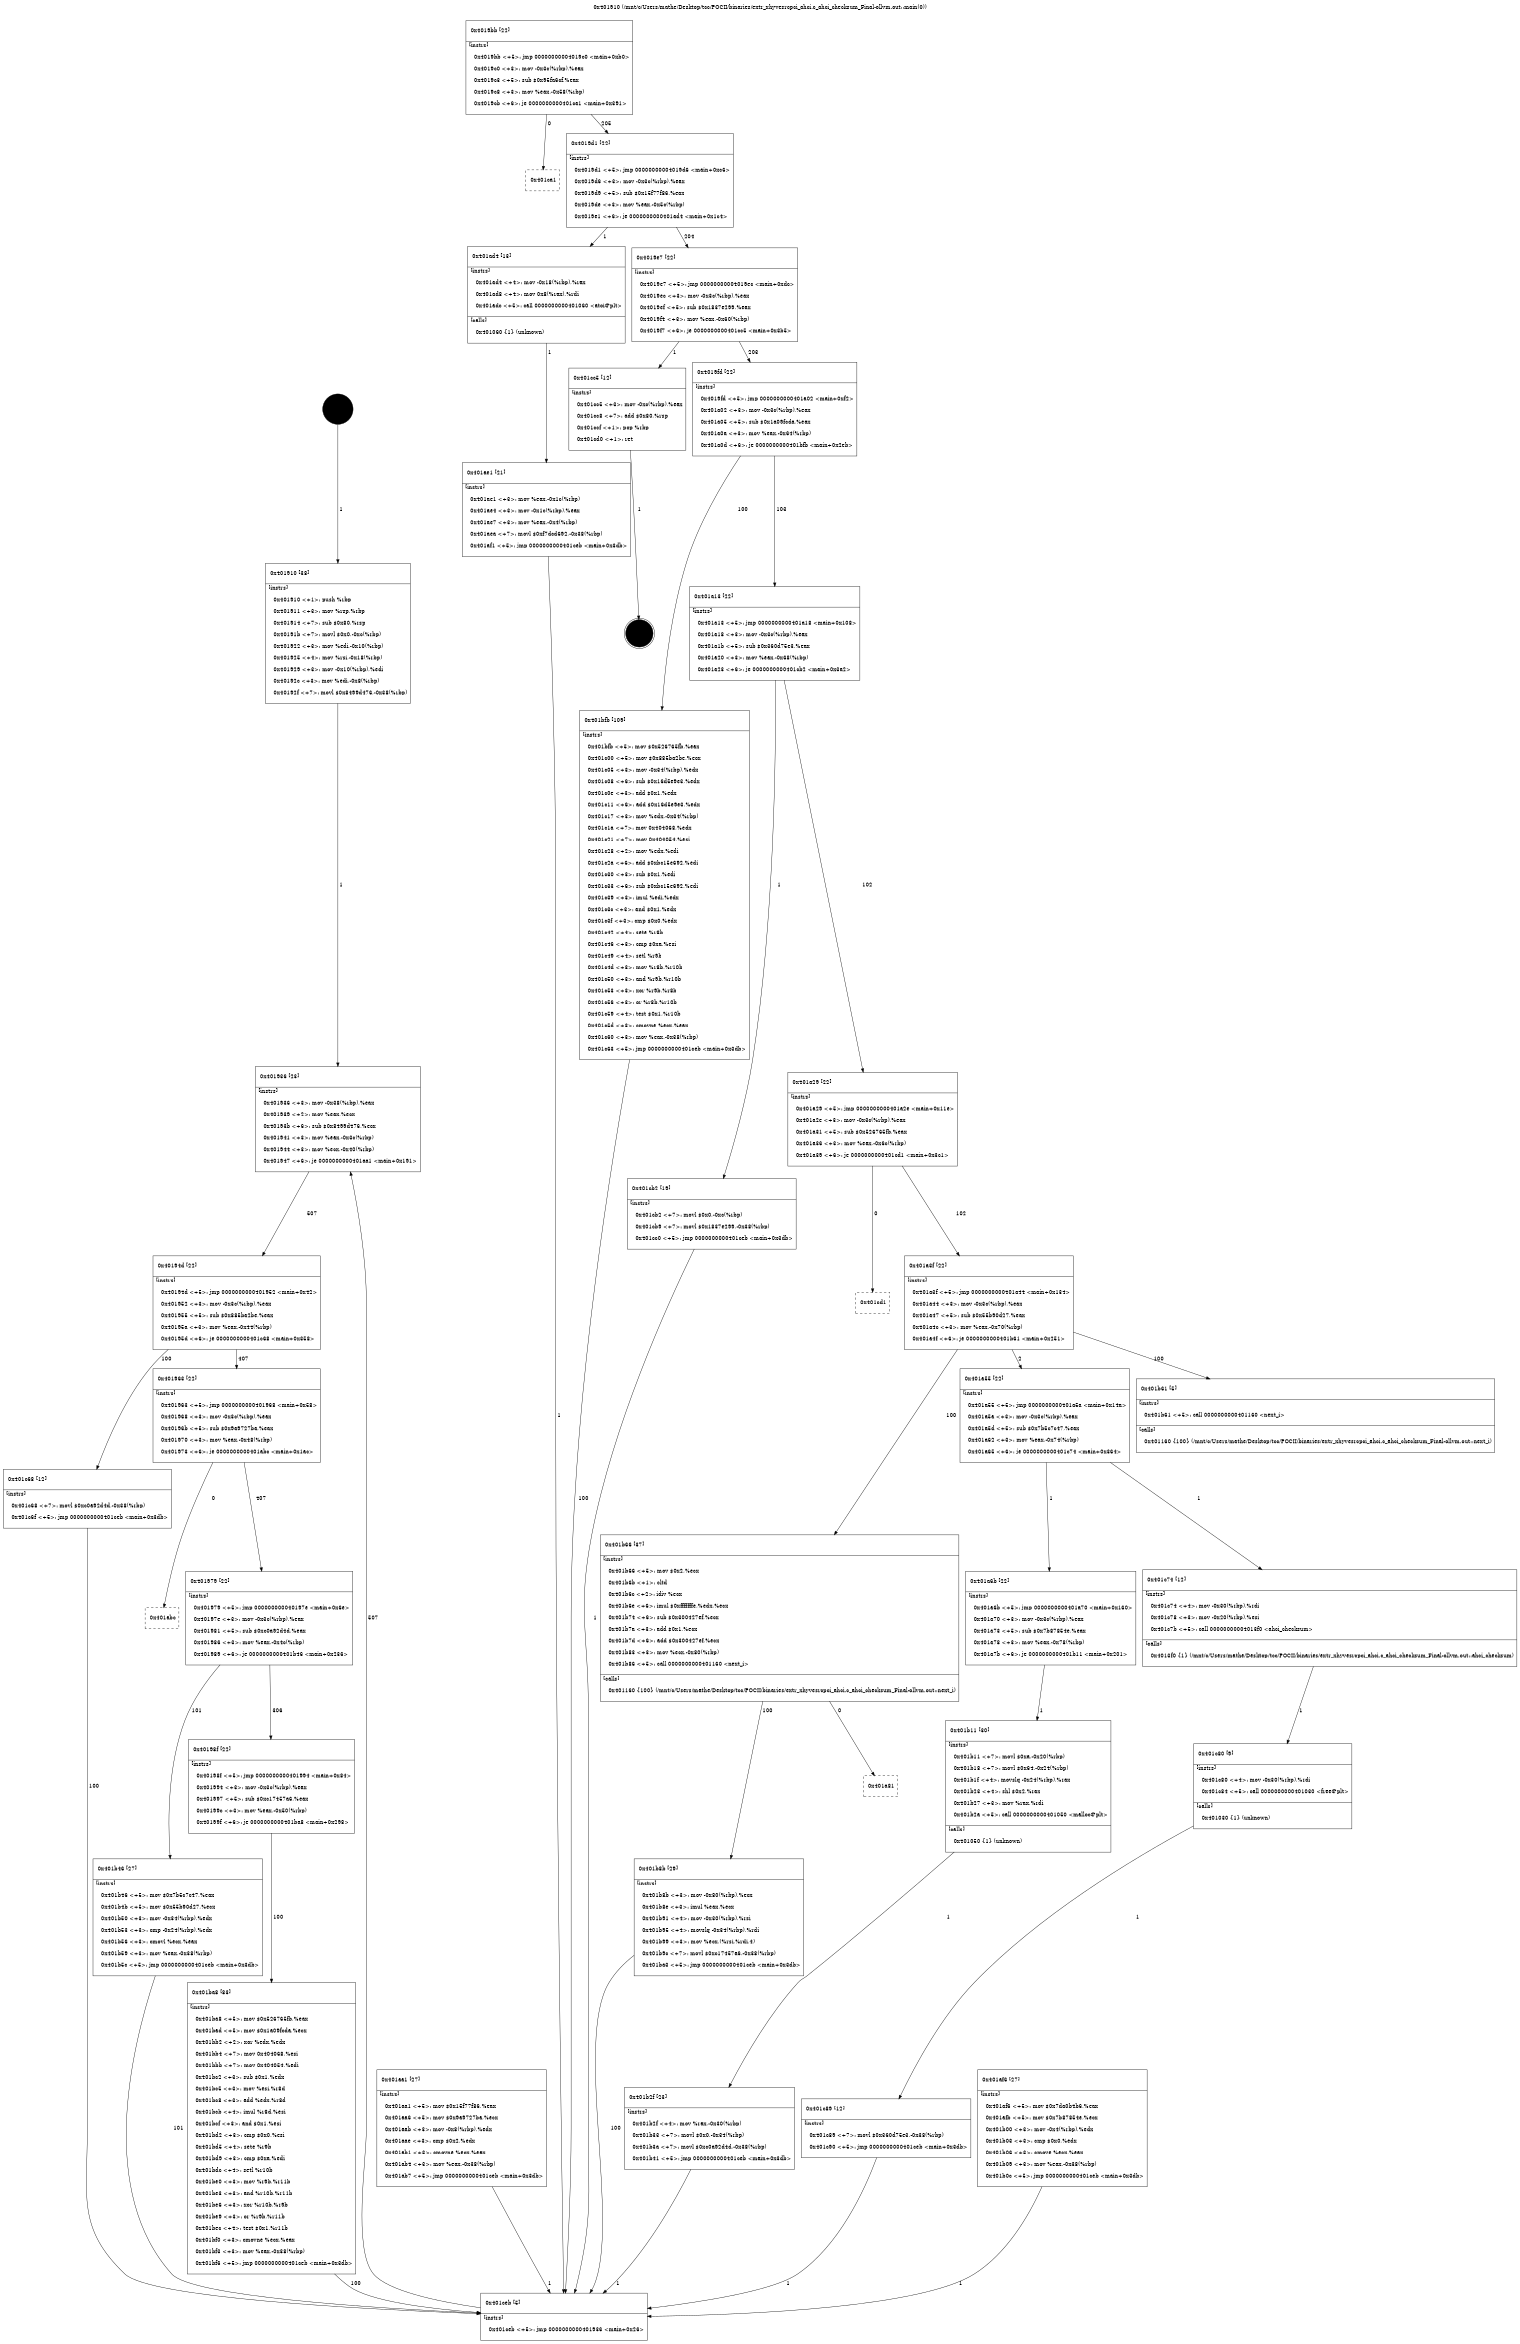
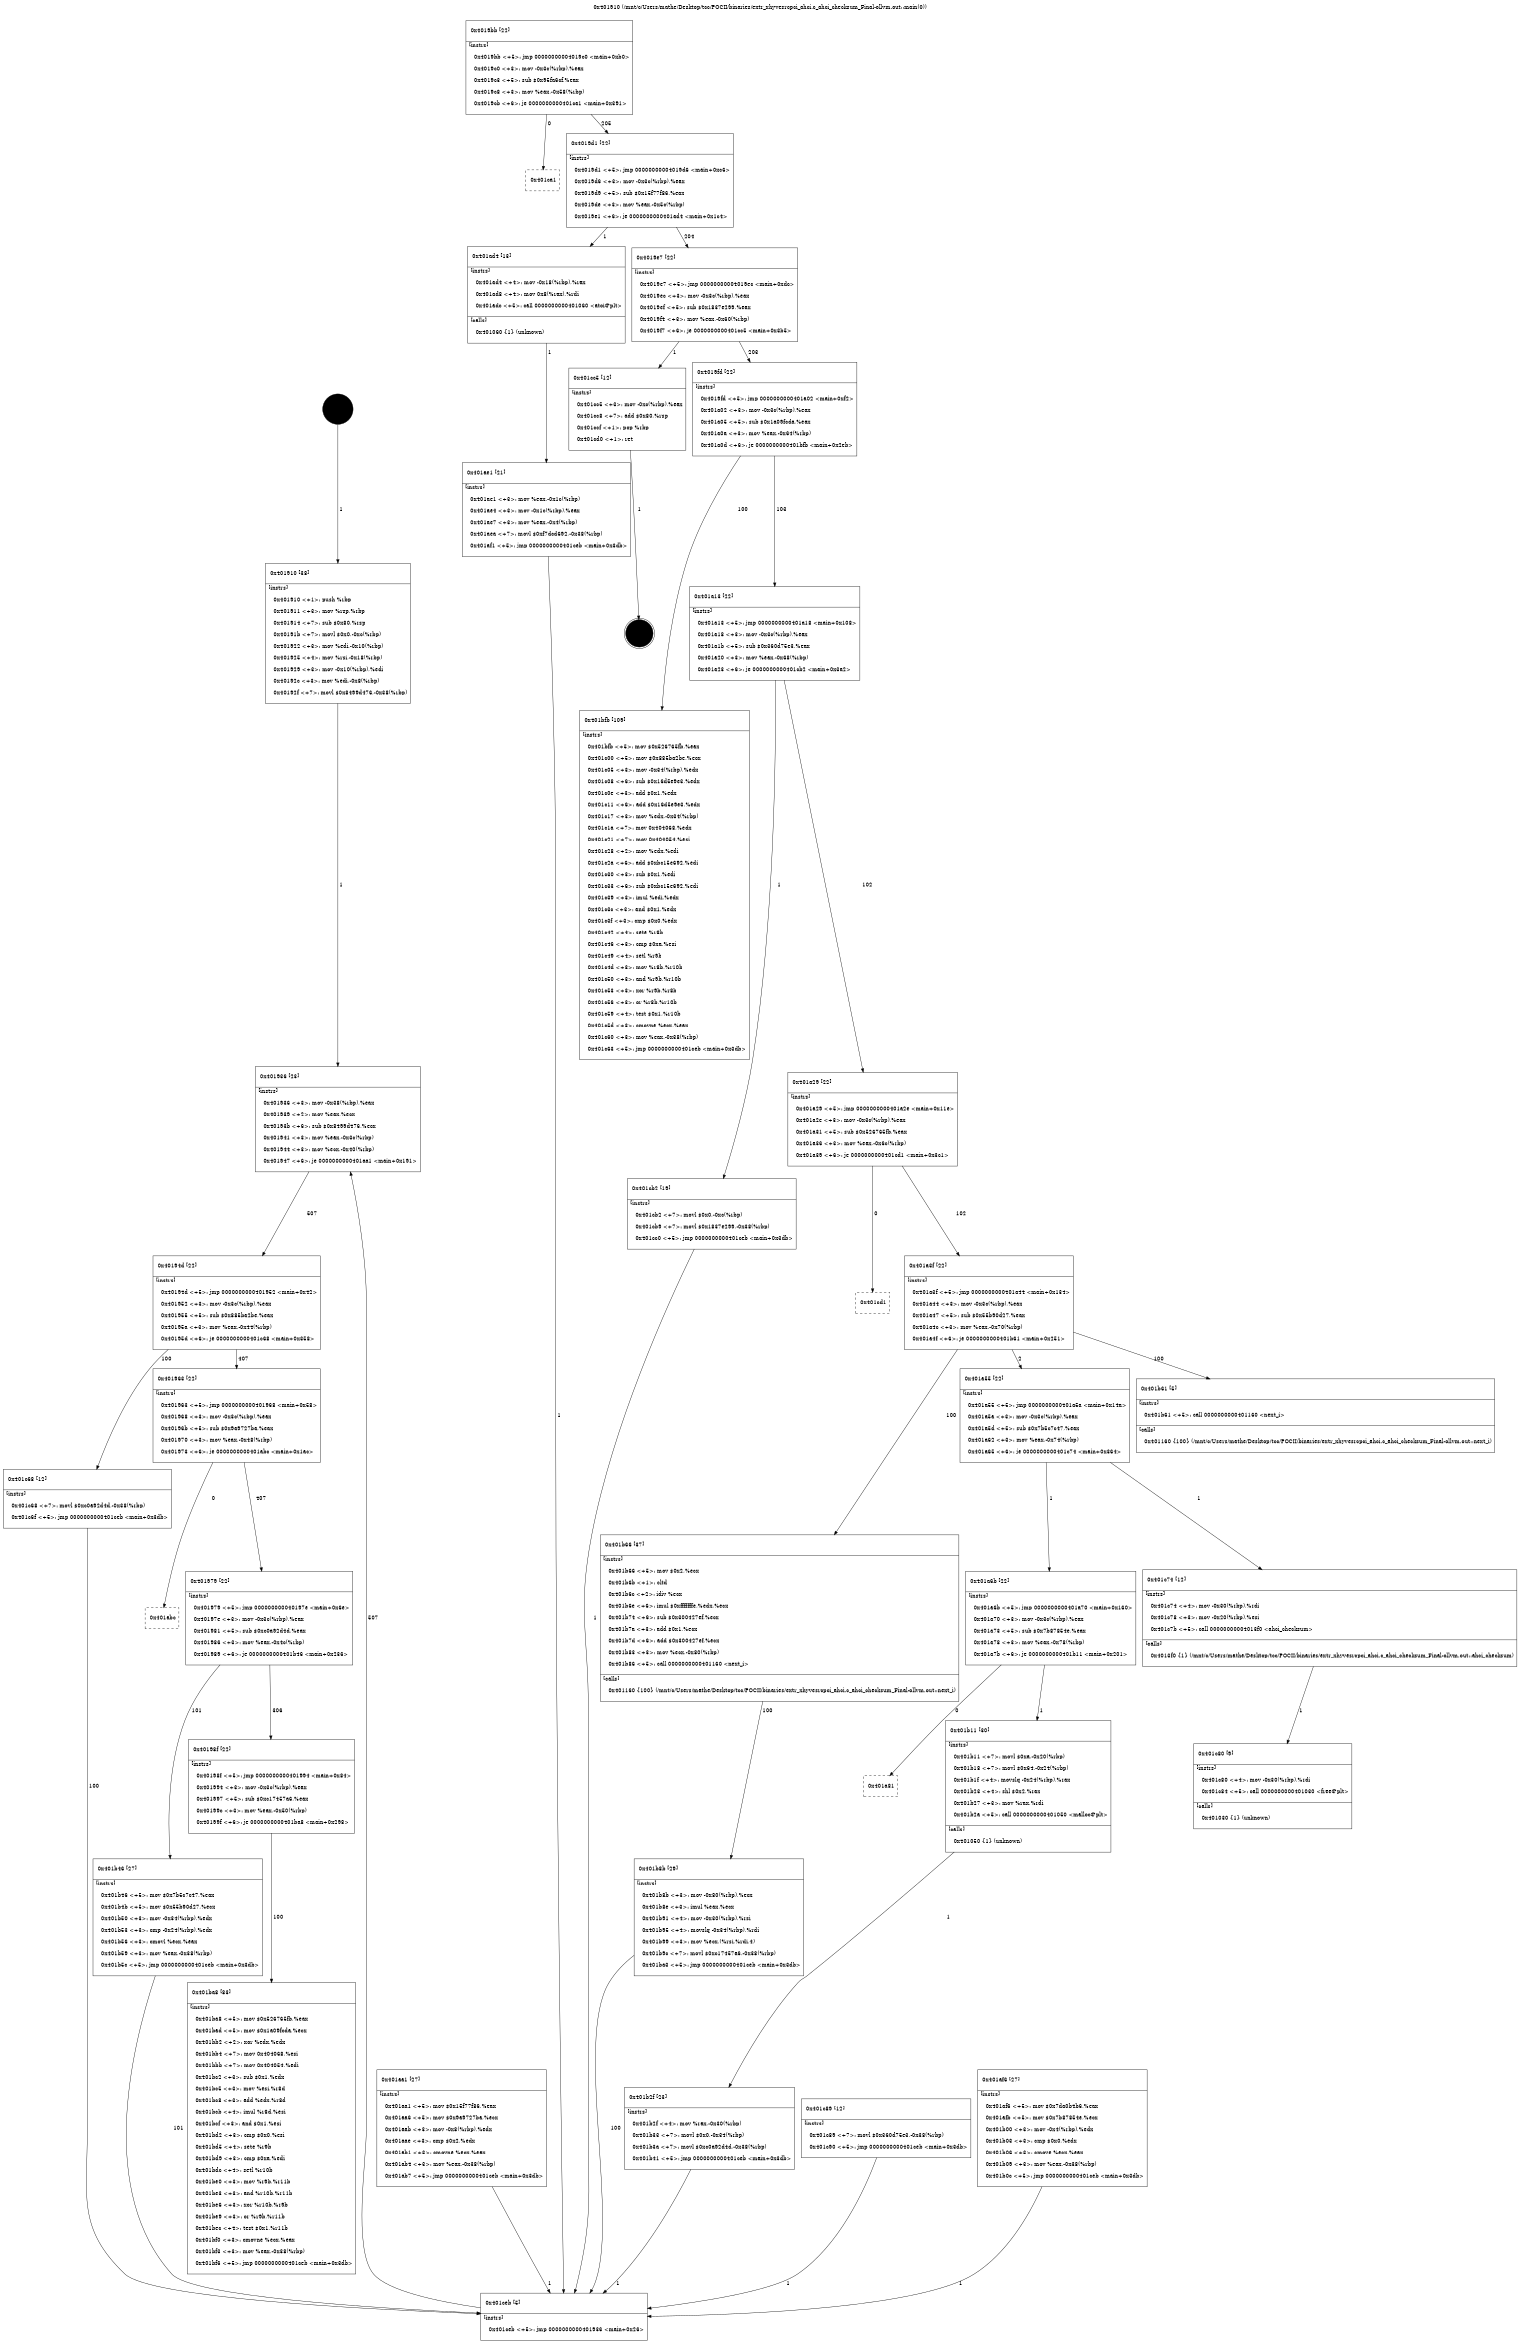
(571, 1673) -> none
(851, 1737) -> (945, 1718)
(1024, 1937) -> none
(402, 2304) -> none
